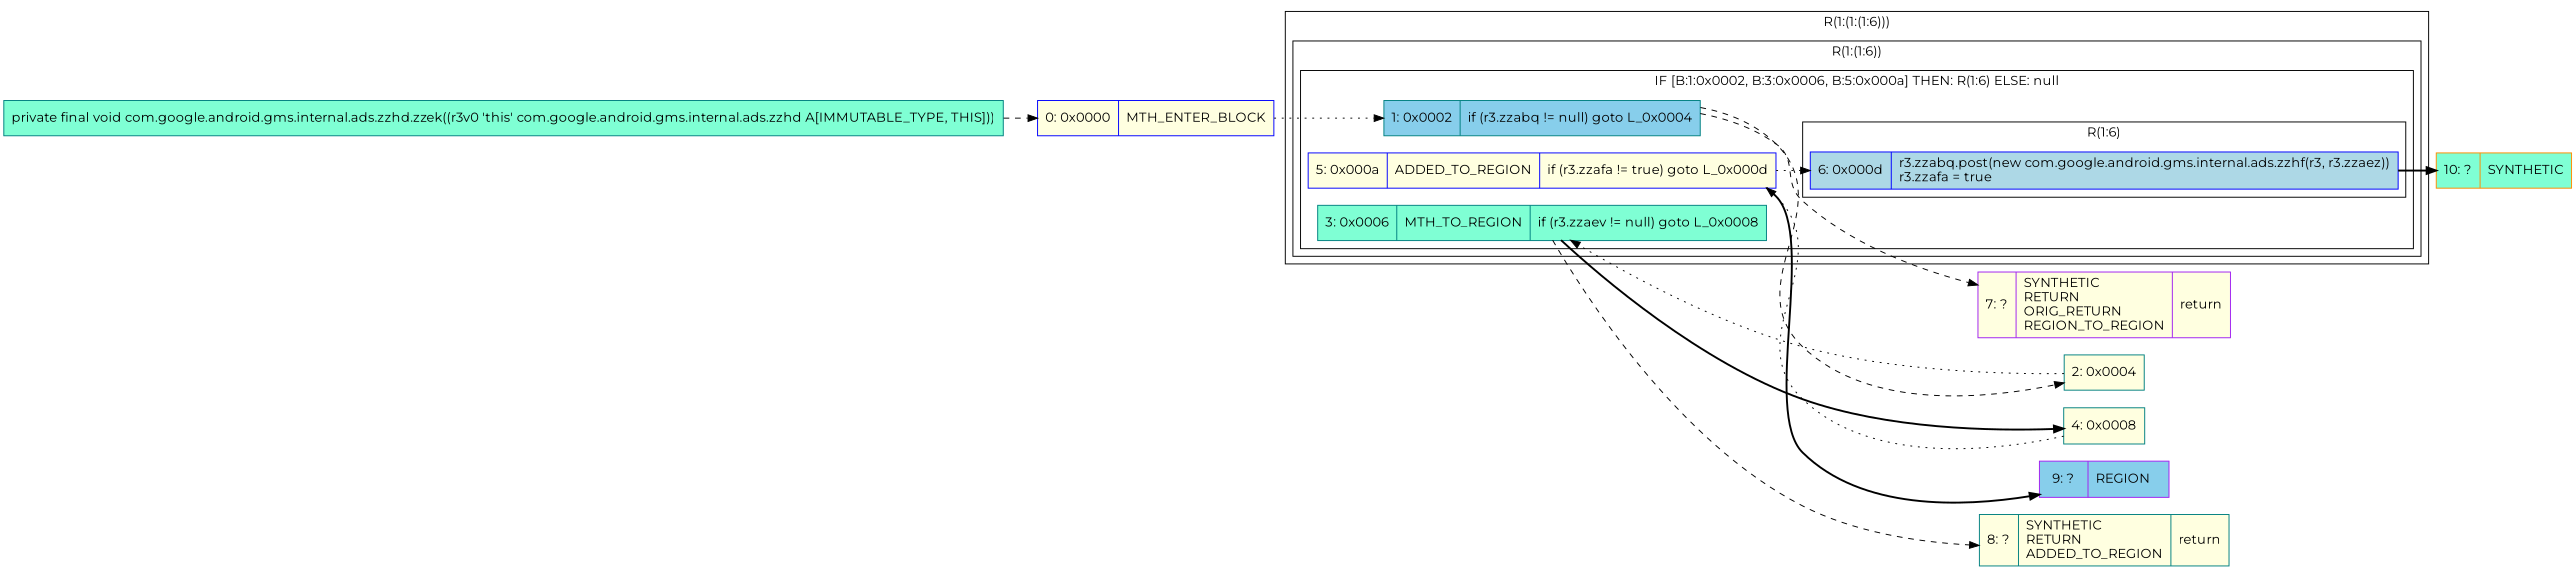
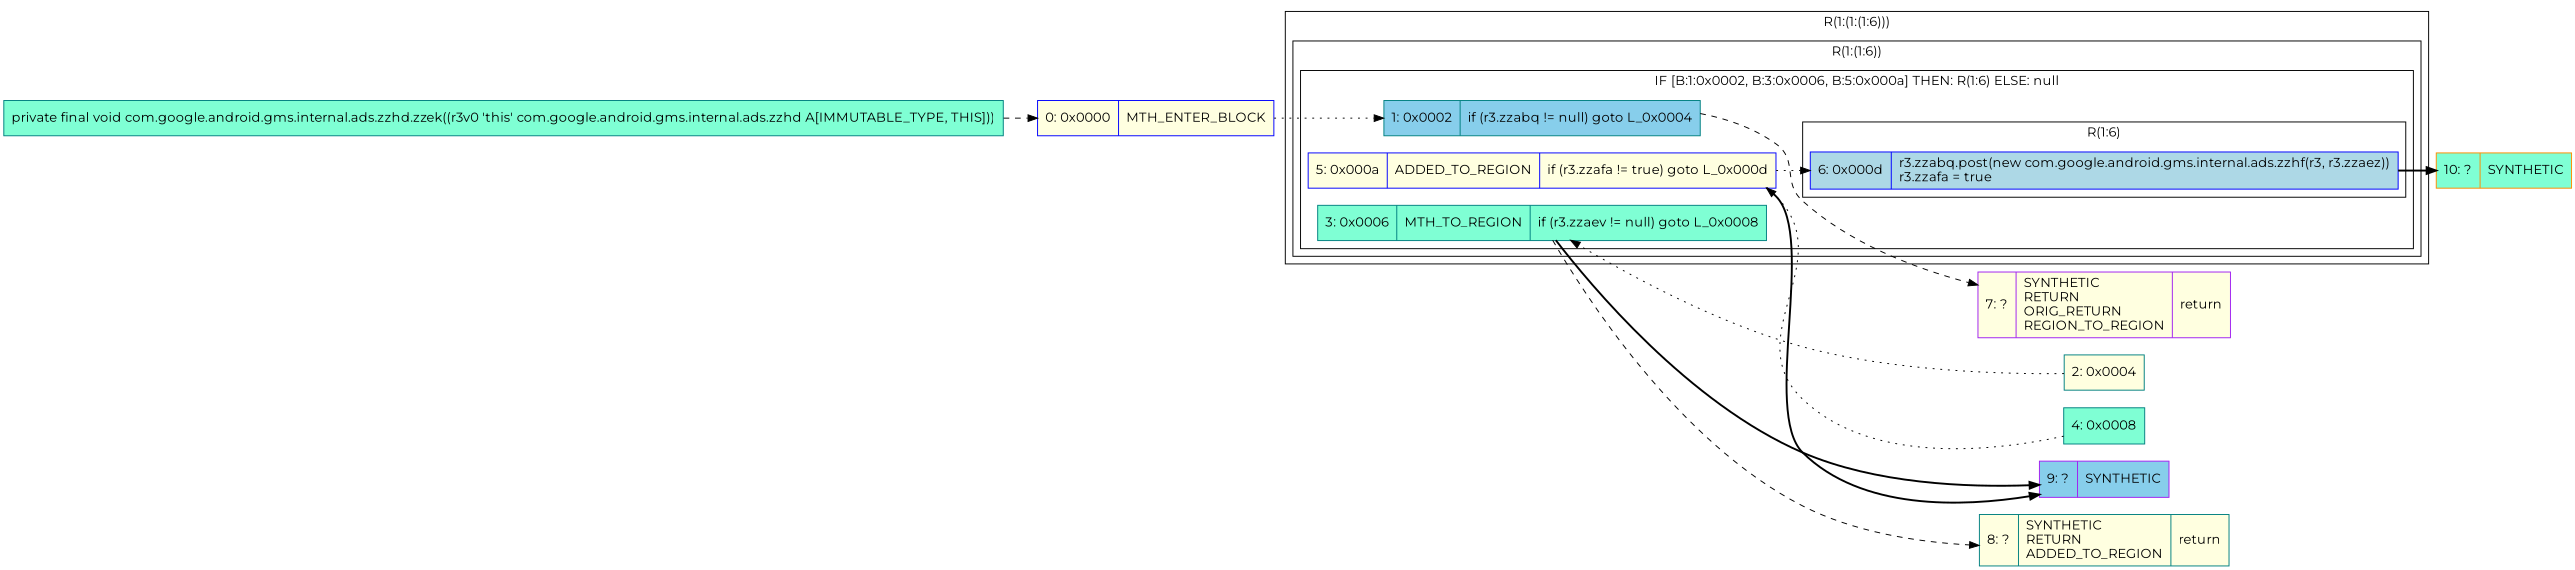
(1780, 292) -> none
(1773, 387) -> (1759, 430)
(2104, 426) -> (2104, 426)
(2123, 479) -> (2123, 479)
